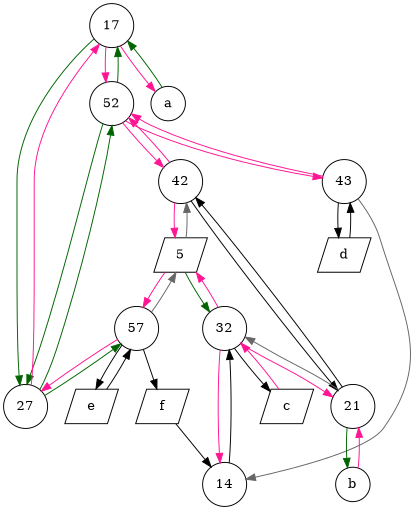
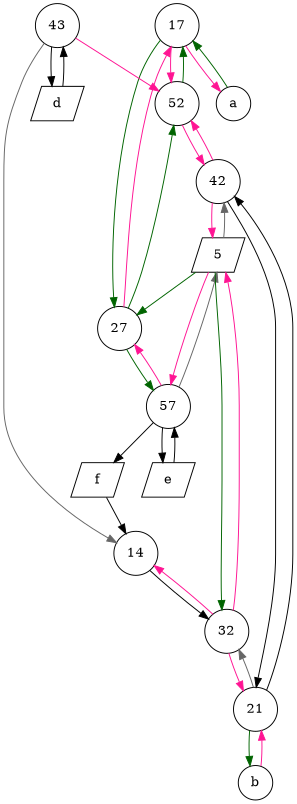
(180, 144) -> none
(69, 250) -> (170, 291)
(287, 406) -> none
